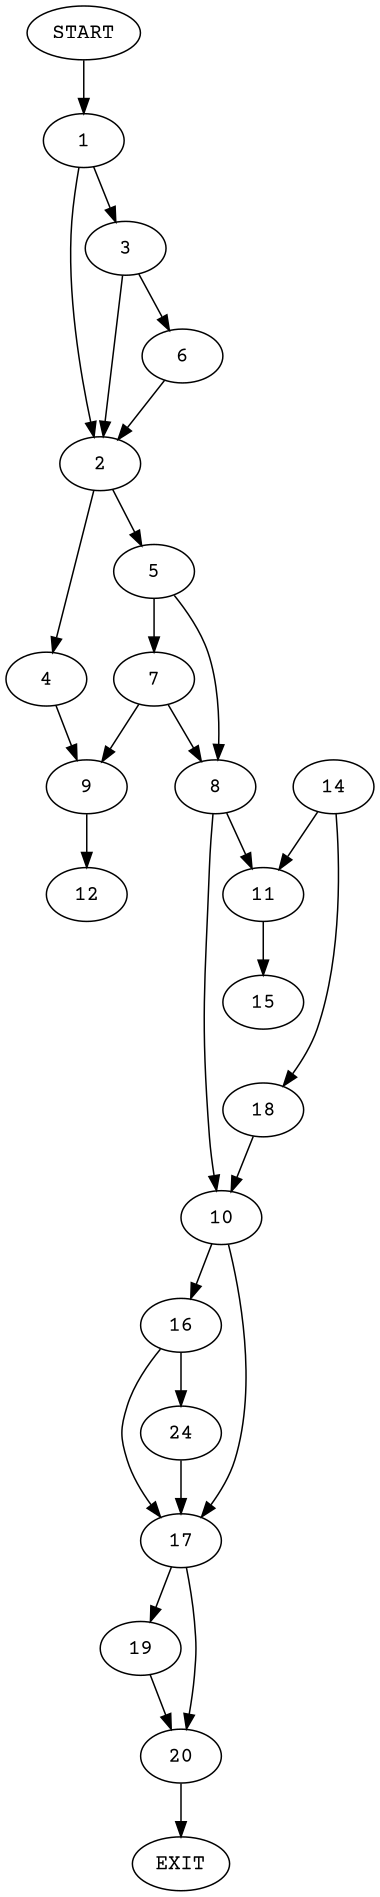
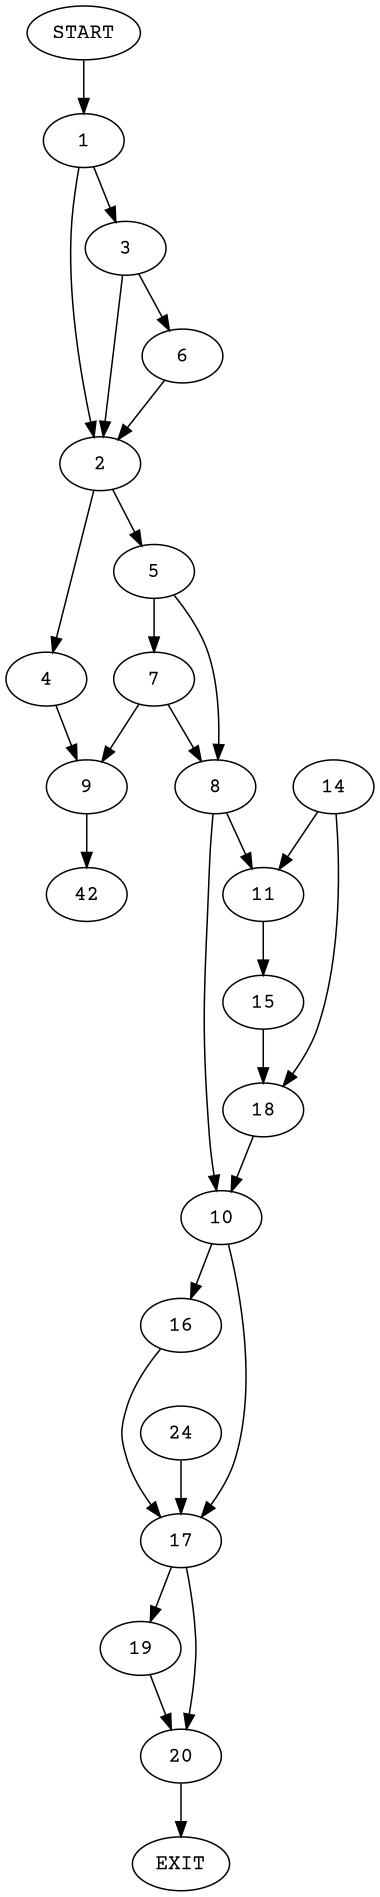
(87, 895) -> (87, 895)
none -> (263, 1049)
(181, 1372) -> none
